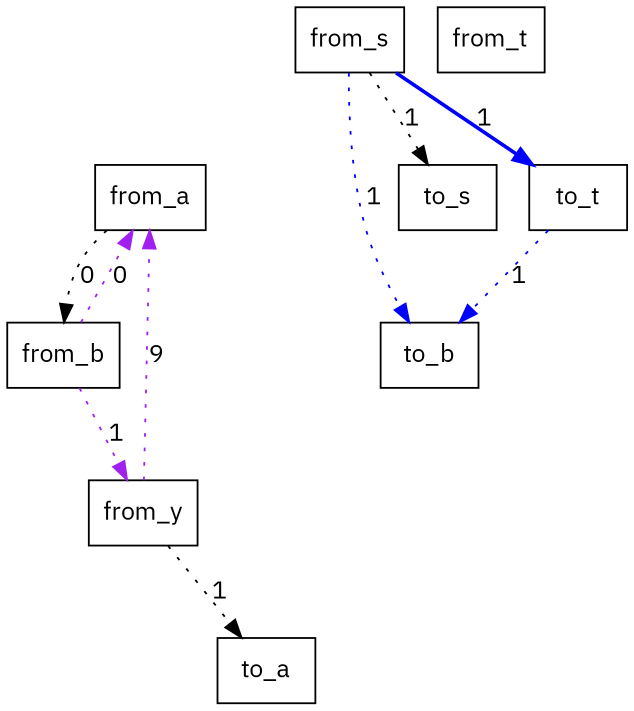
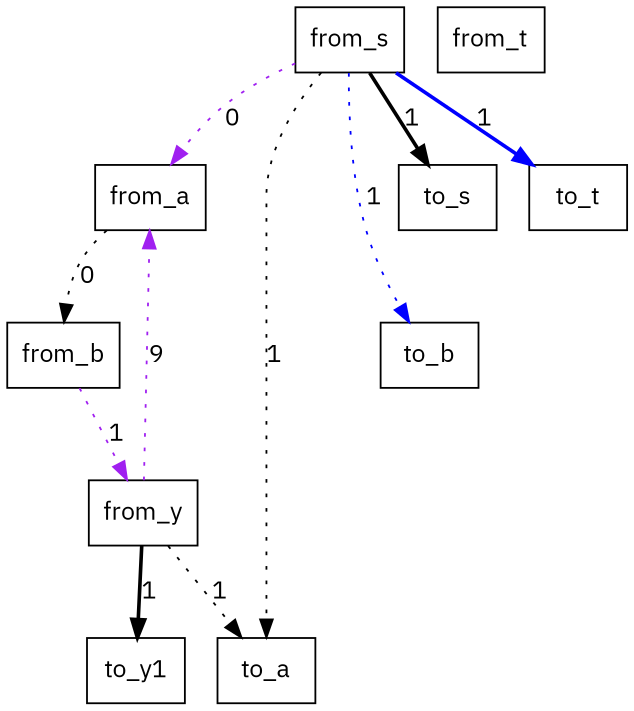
(394, 111) -> (394, 111)
(510, 270) -> none
(102, 284) -> (233, 99)
none -> (266, 339)
none -> (136, 671)
